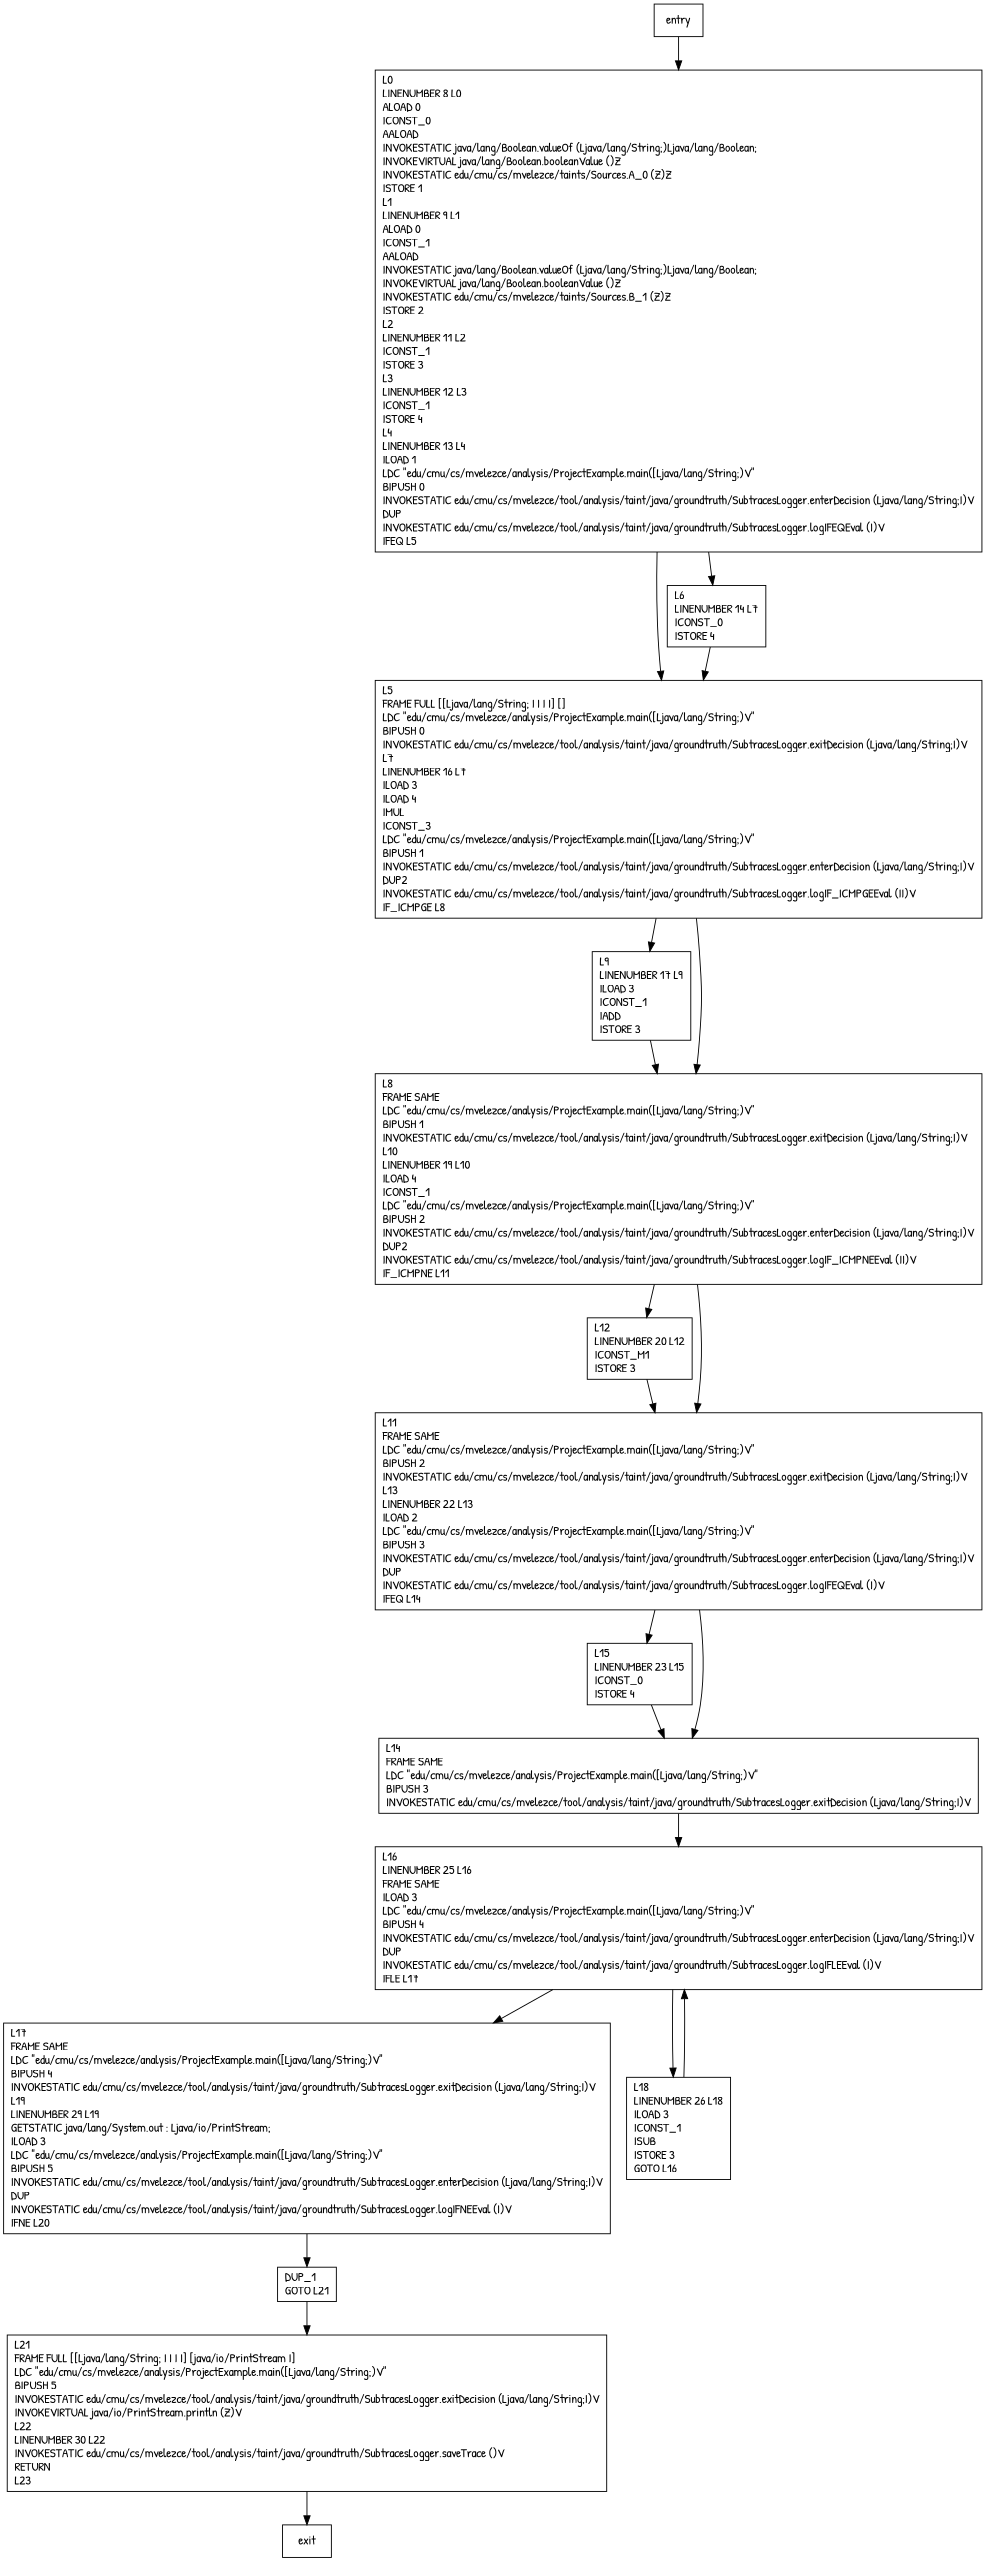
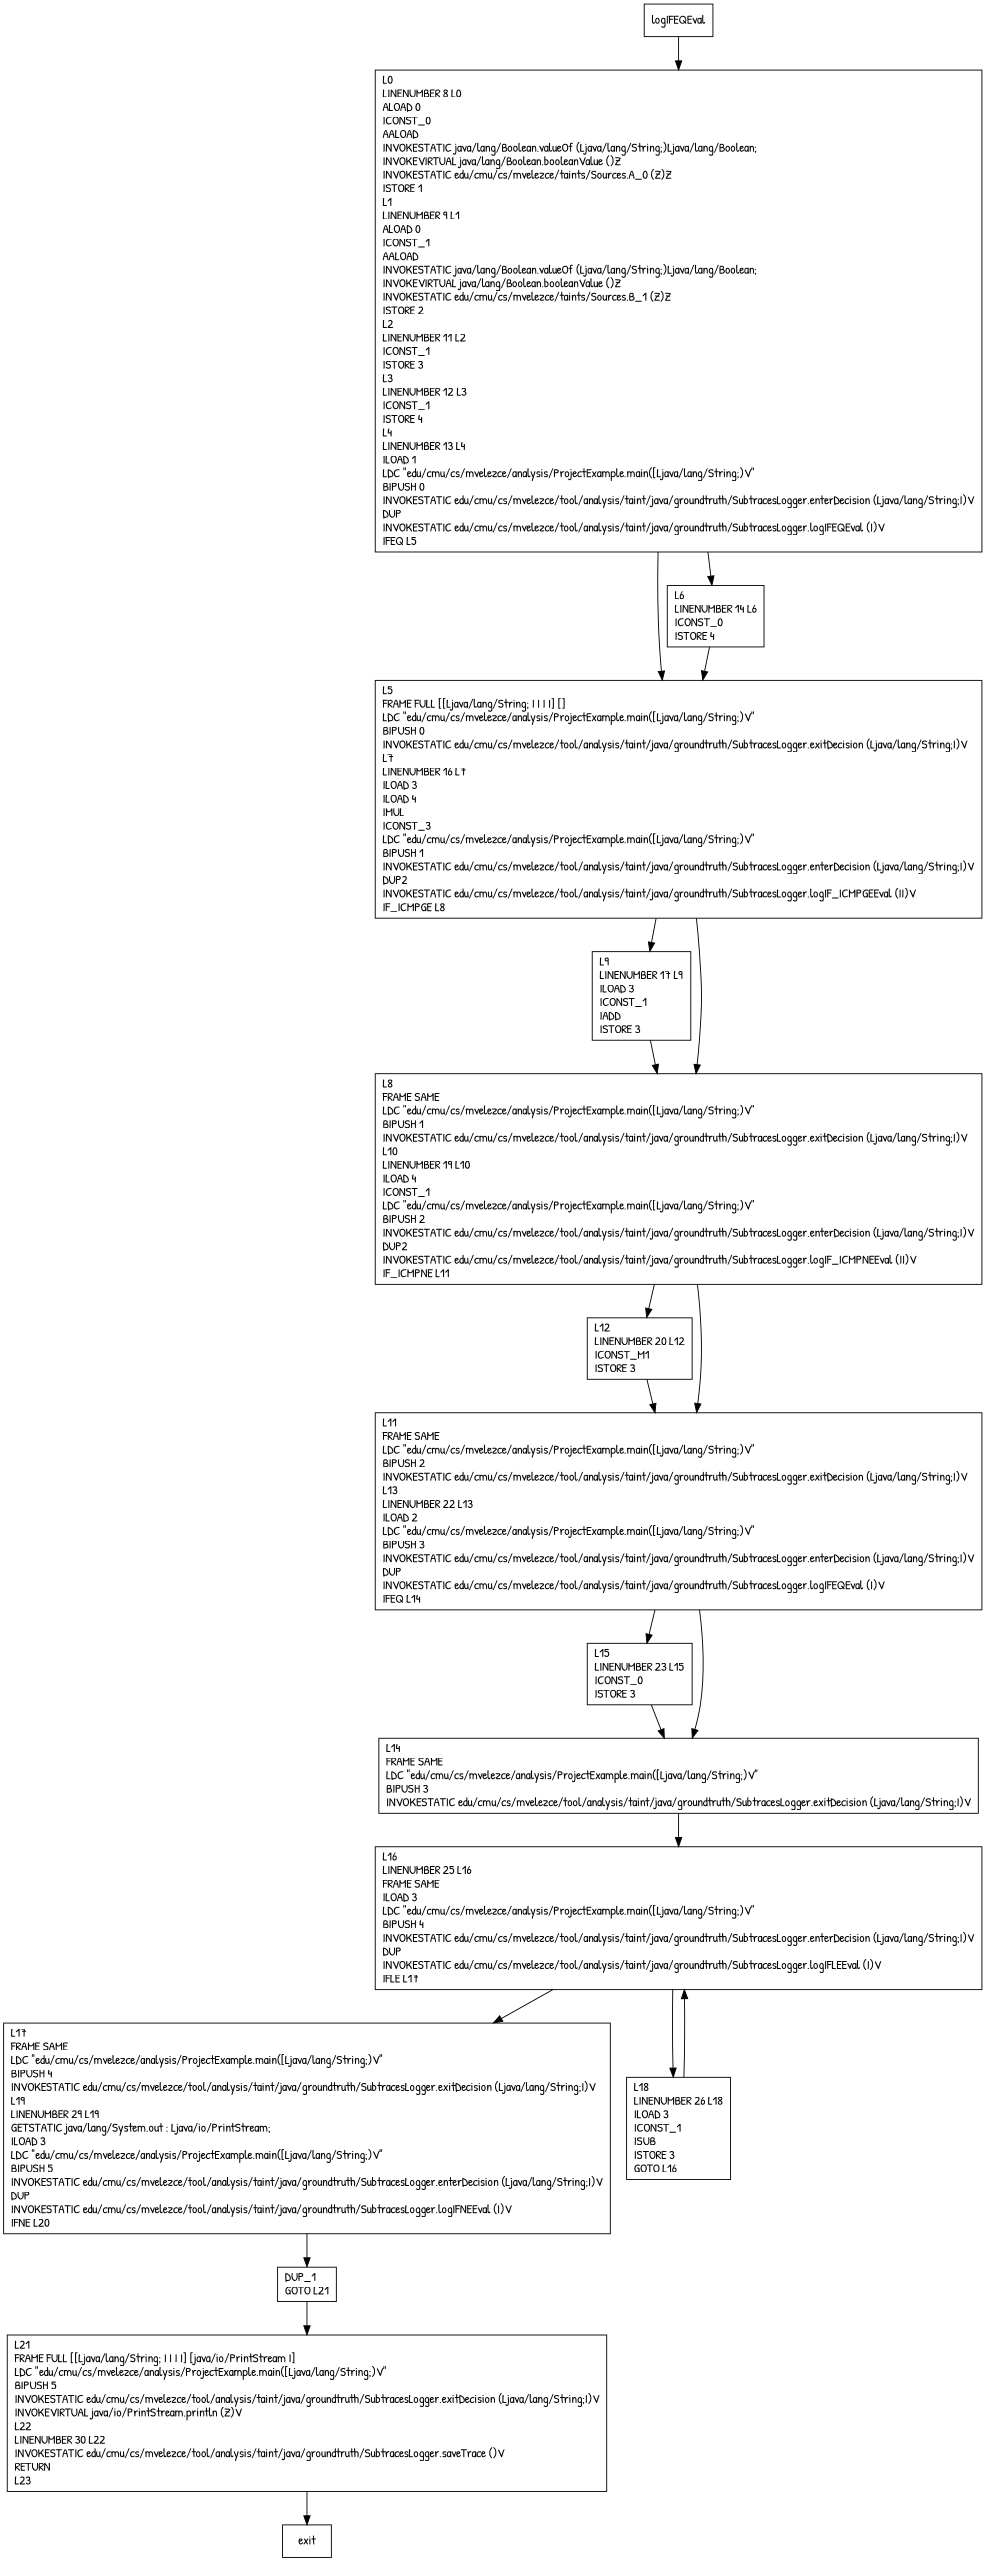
(679, 20) -> (679, 20)
(717, 616) -> (716, 616)
(640, 1674) -> (640, 1674)
